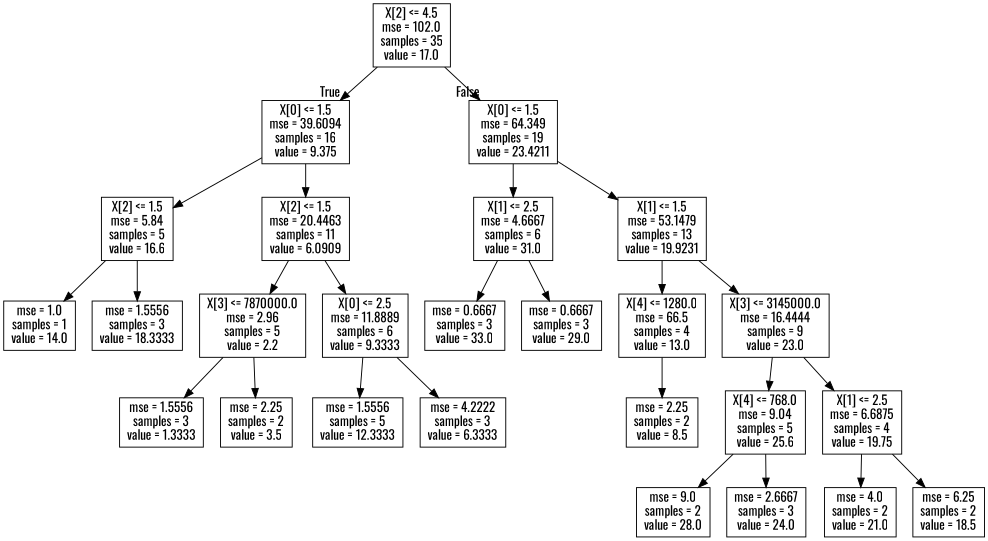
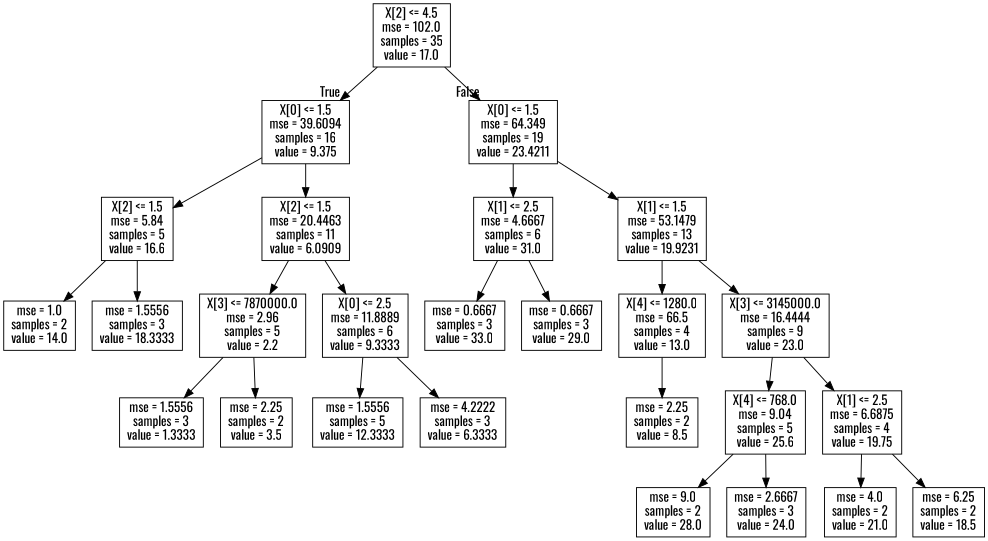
(40, 326) -> (40, 326)
